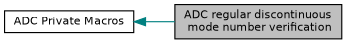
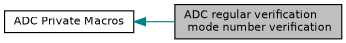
(258, 22) -> (258, 22)
